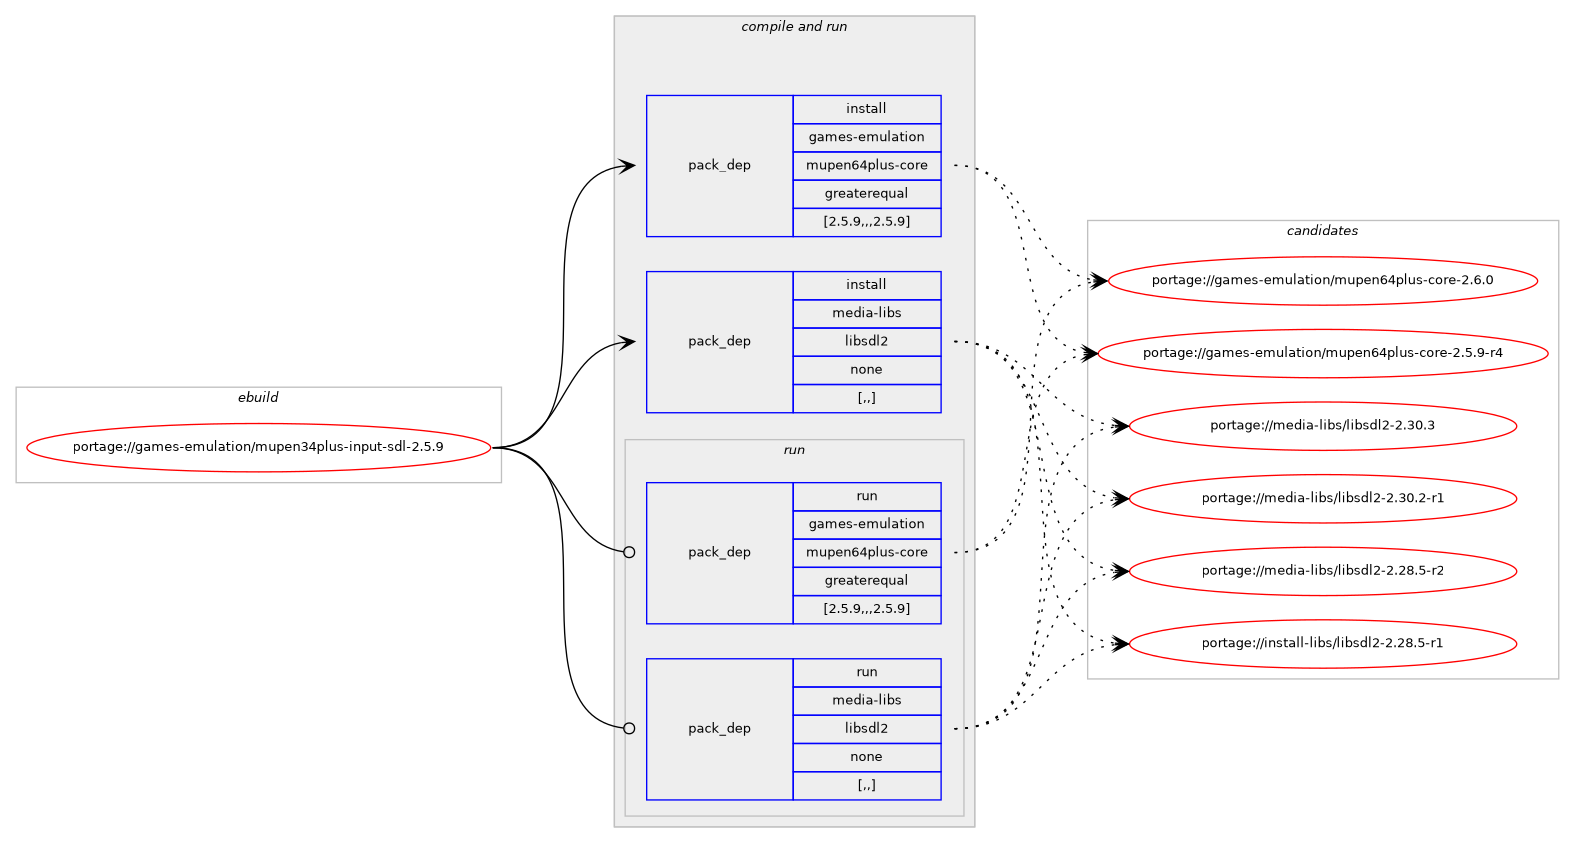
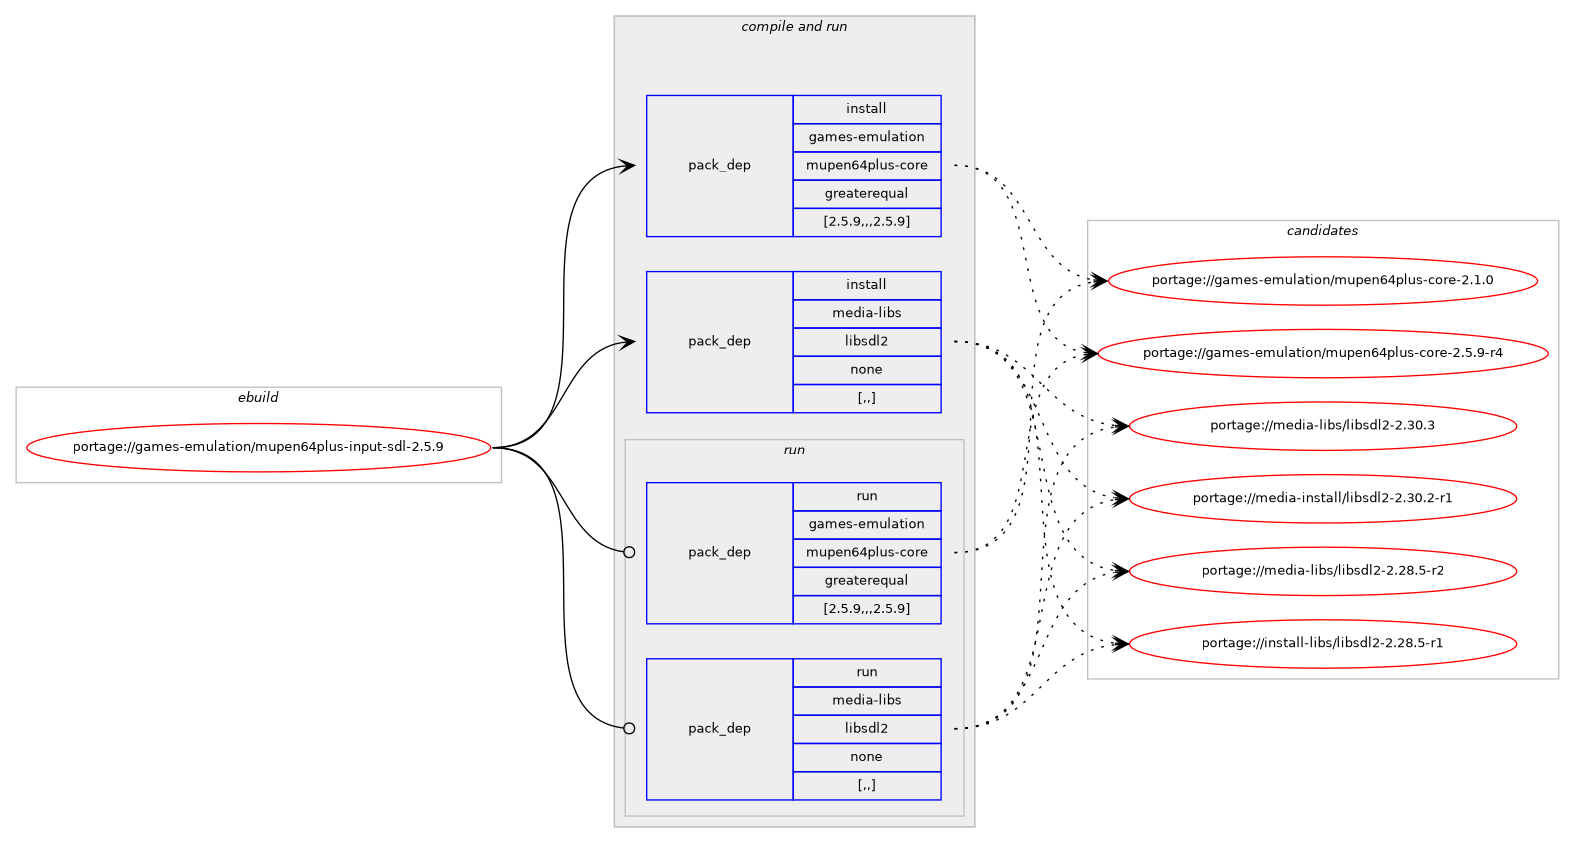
(1323, 281) -> (1323, 281)
(259, 448) -> (259, 448)
(1323, 499) -> (1323, 499)
